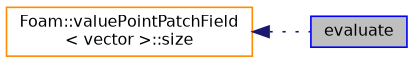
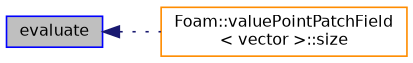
(290, 32) -> (140, 32)
